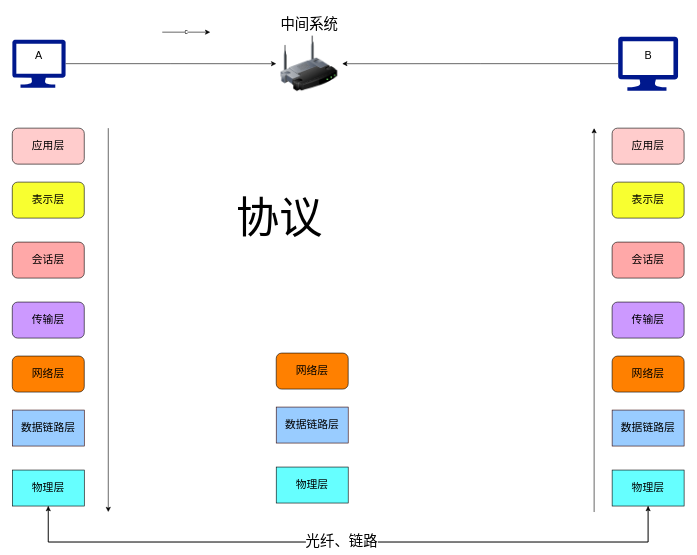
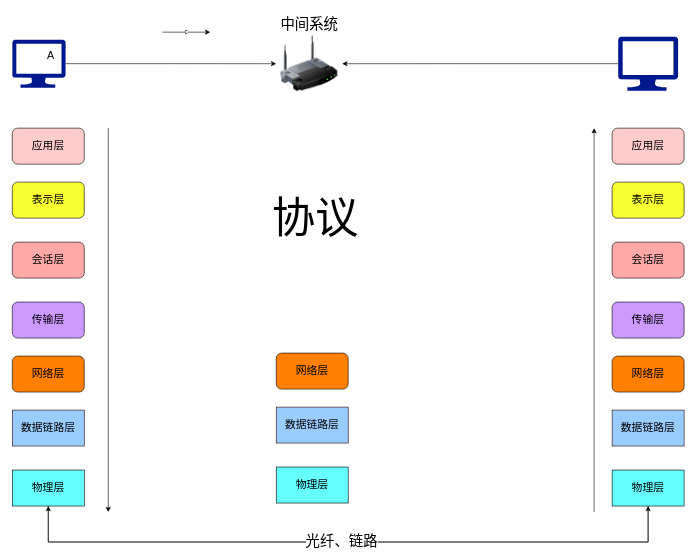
(39, 56) -> (51, 56)
(648, 56) -> none
(279, 218) -> (315, 218)
